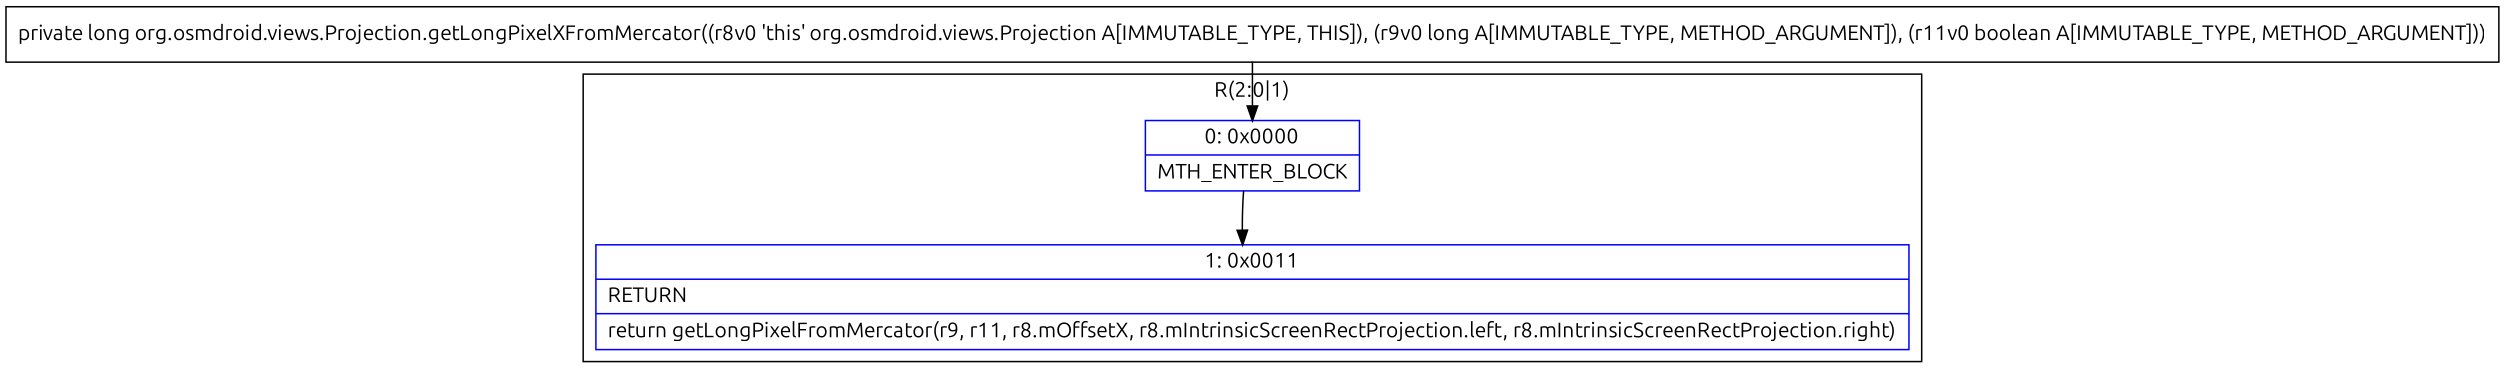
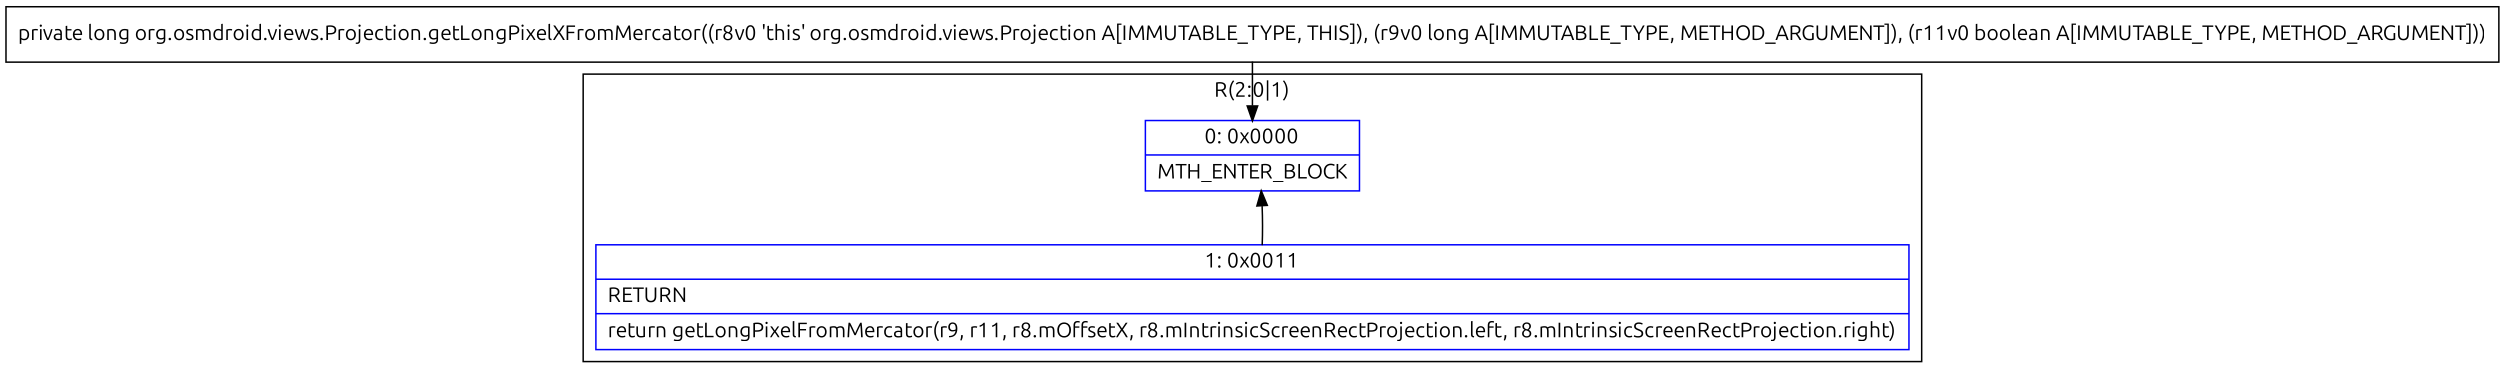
(1243, 210) -> (1263, 226)
